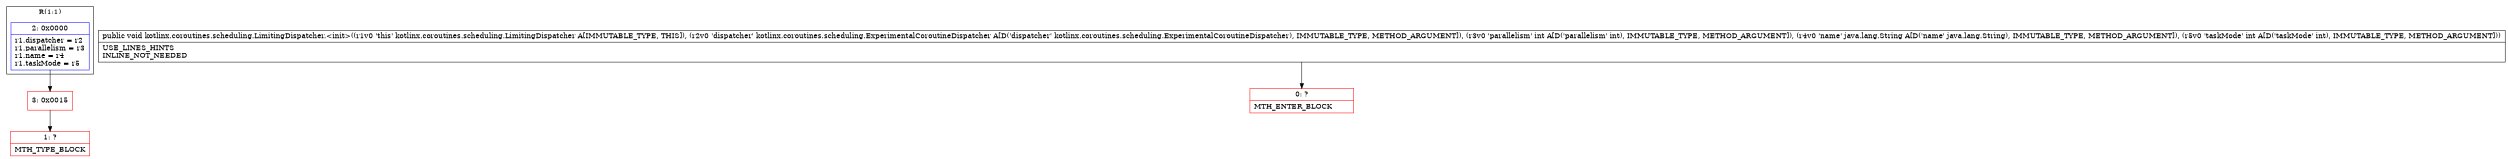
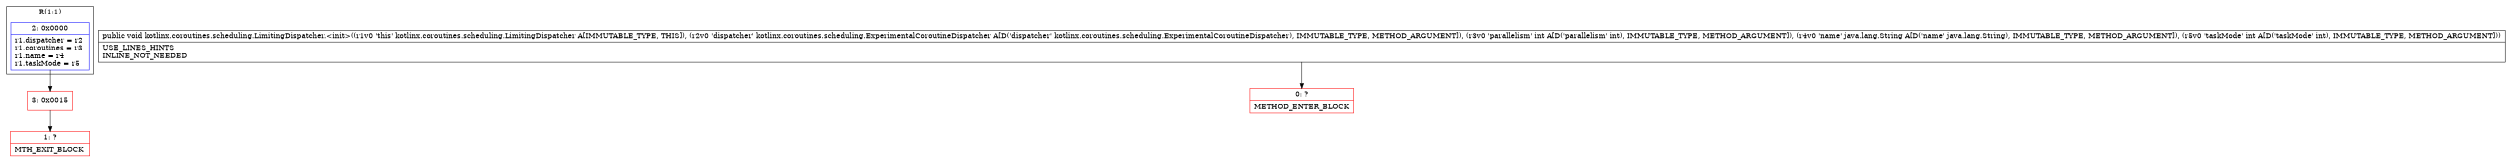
(50, 48) -> (49, 48)
(1293, 107) -> (1302, 107)
(50, 150) -> (49, 150)
